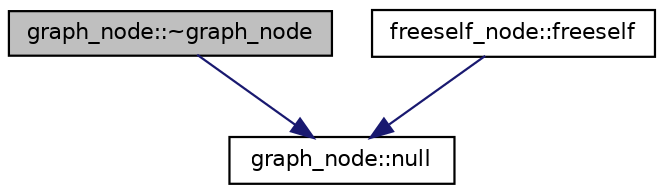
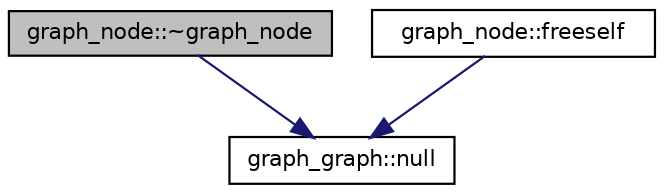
(514, 33) -> (514, 33)
(342, 160) -> (342, 160)
